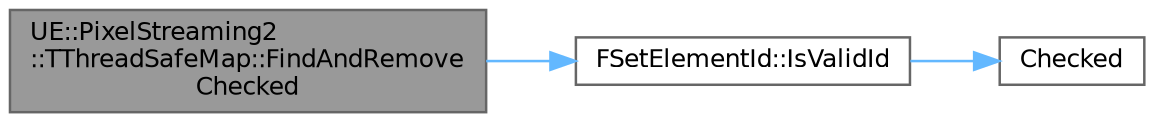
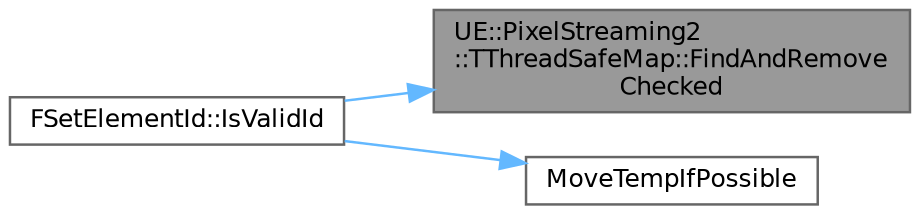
(518, 61) -> (376, 97)
(1072, 61) -> (672, 181)
